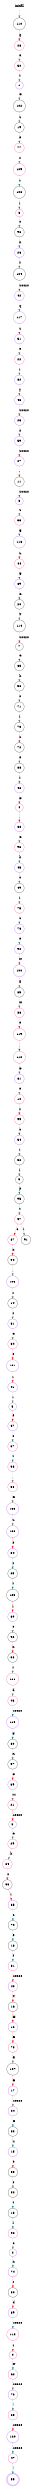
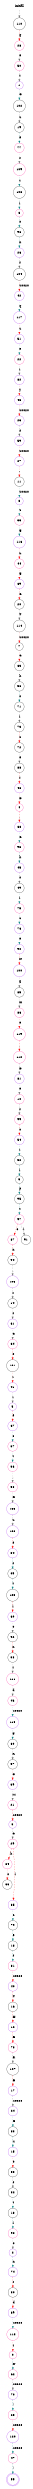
(19, 1108) -> (19, 1108)
(13, 1366) -> (13, 1366)
(10, 1853) -> (10, 1853)
(10, 1894) -> (15, 1873)
